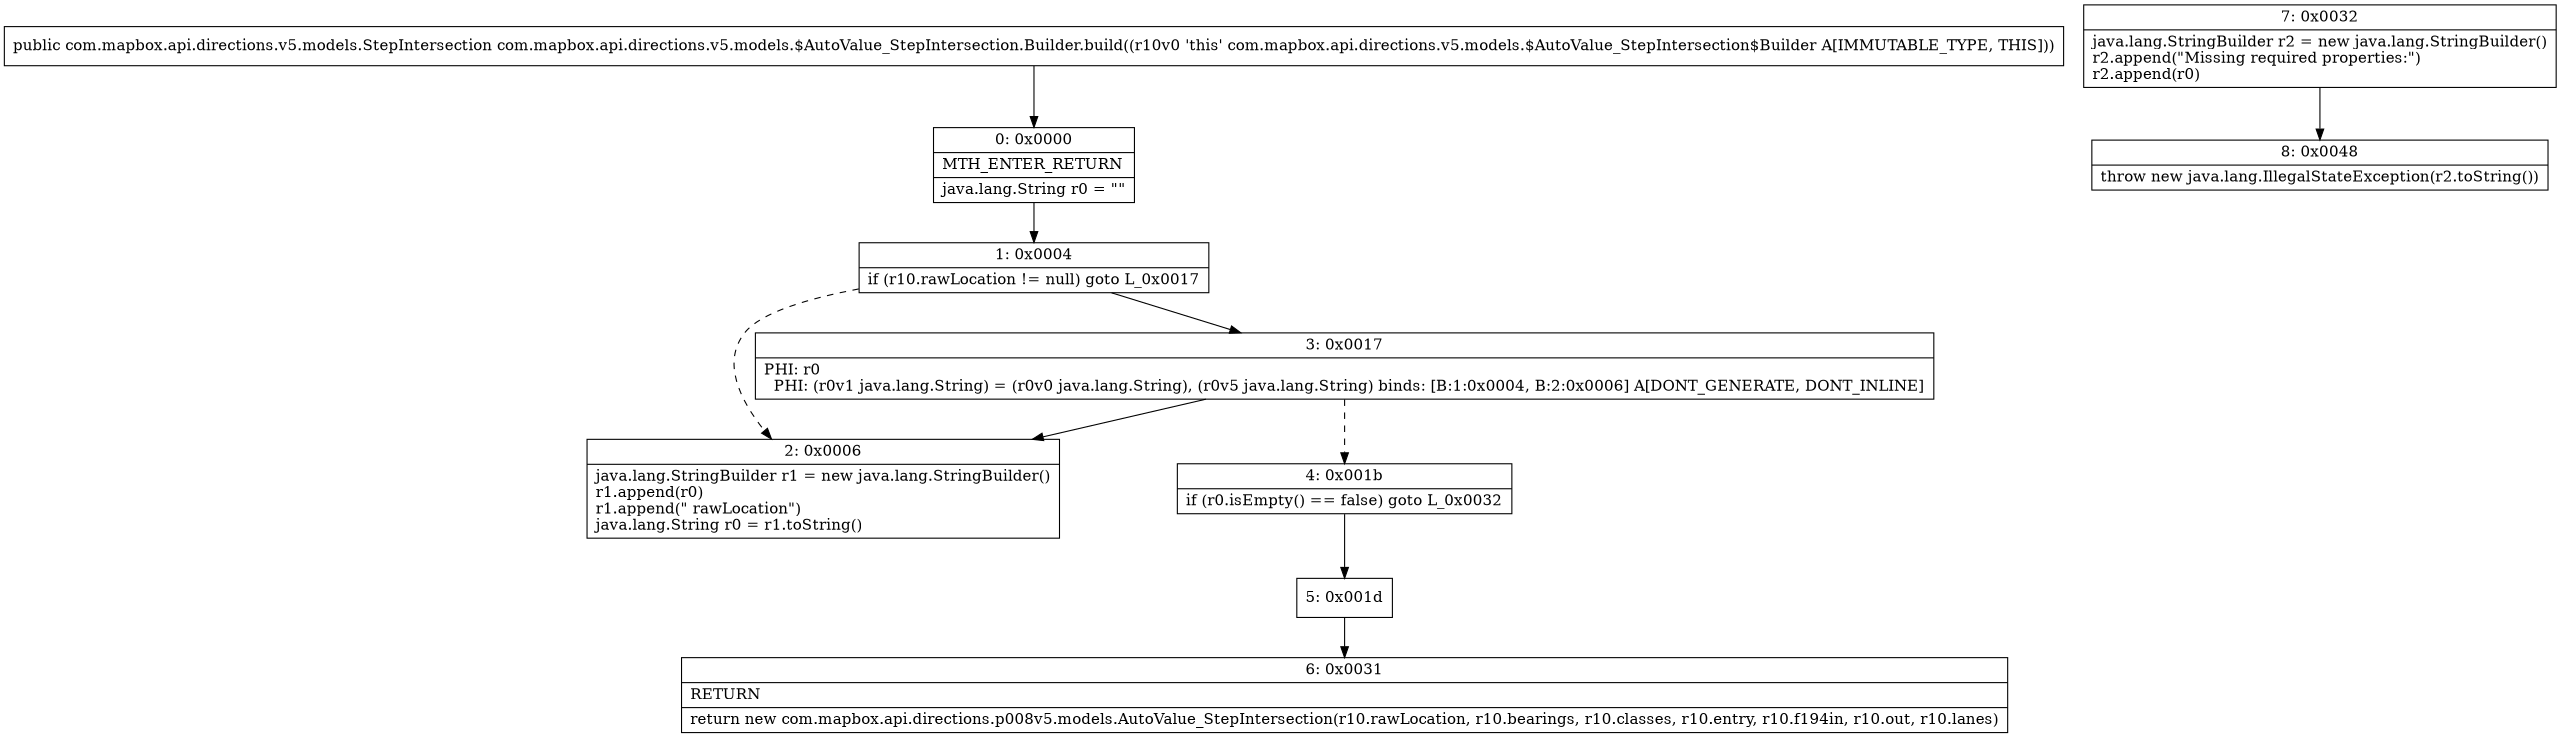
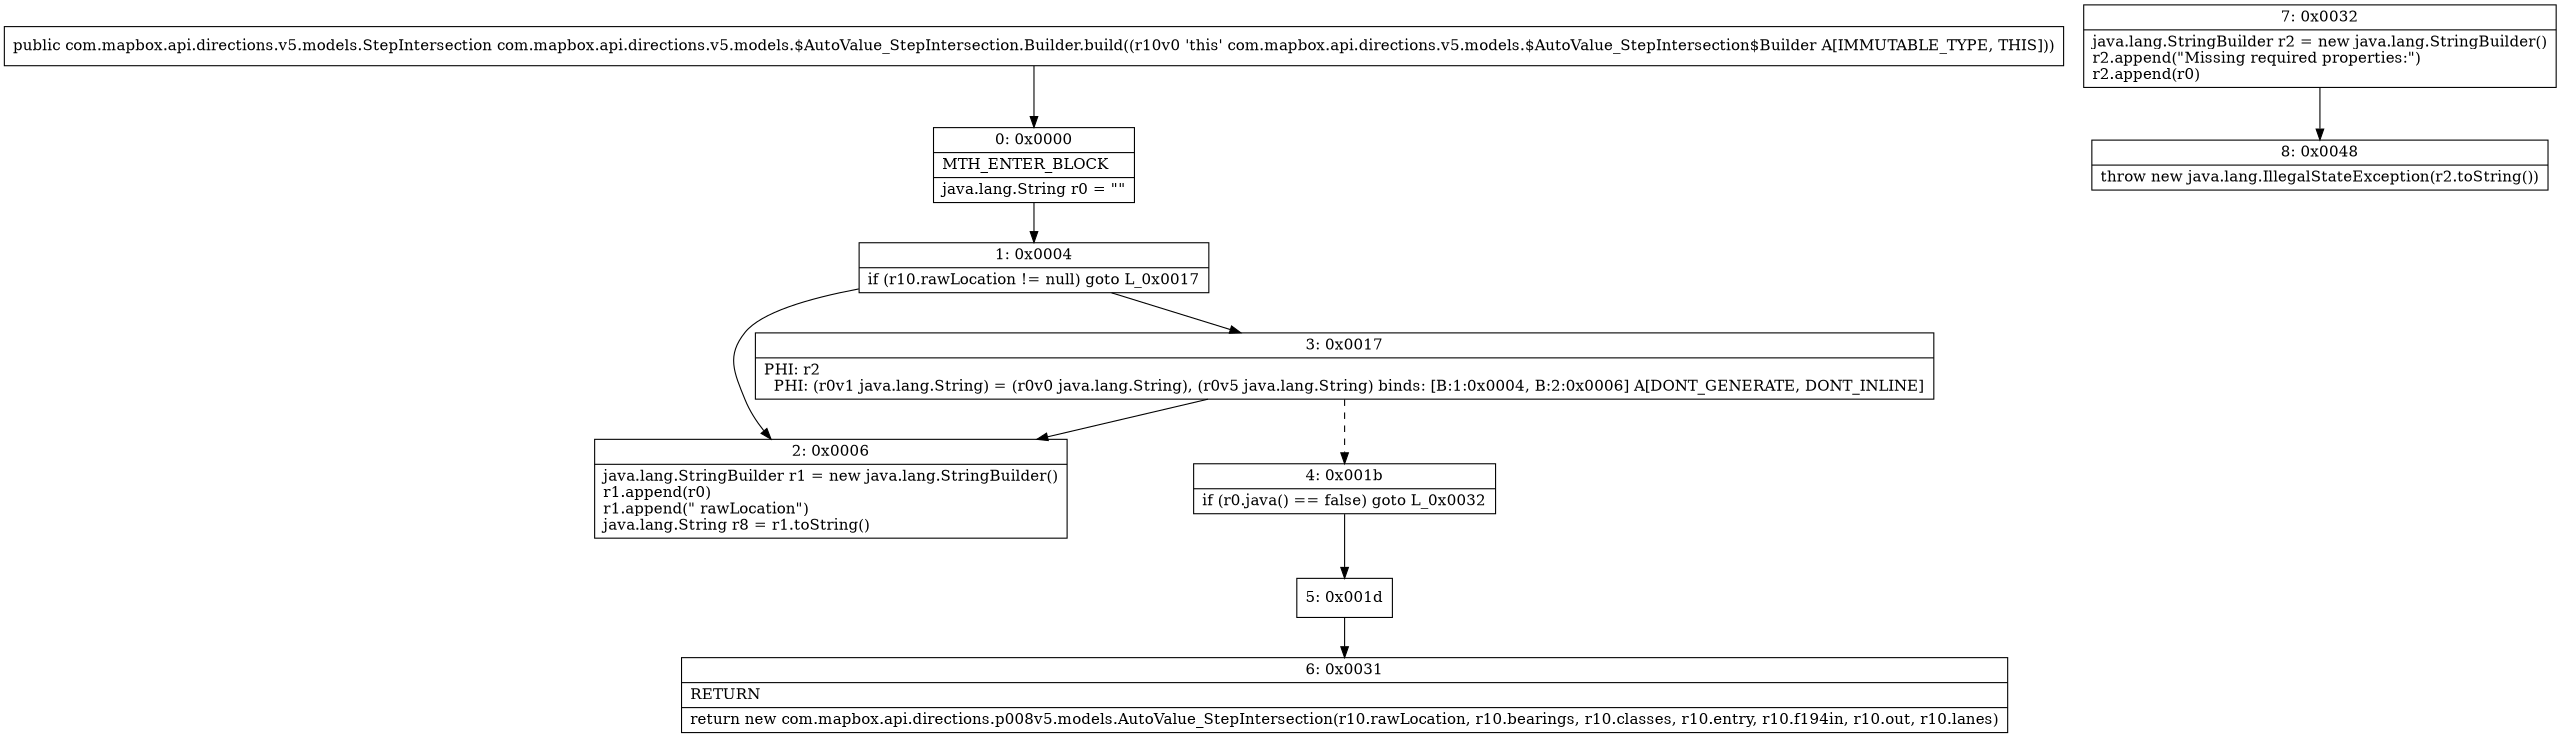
(1032, 165) -> (1026, 165)
(750, 327) -> (751, 327)
(795, 370) -> (795, 370)
(1345, 501) -> (1345, 501)
(729, 525) -> (737, 525)
